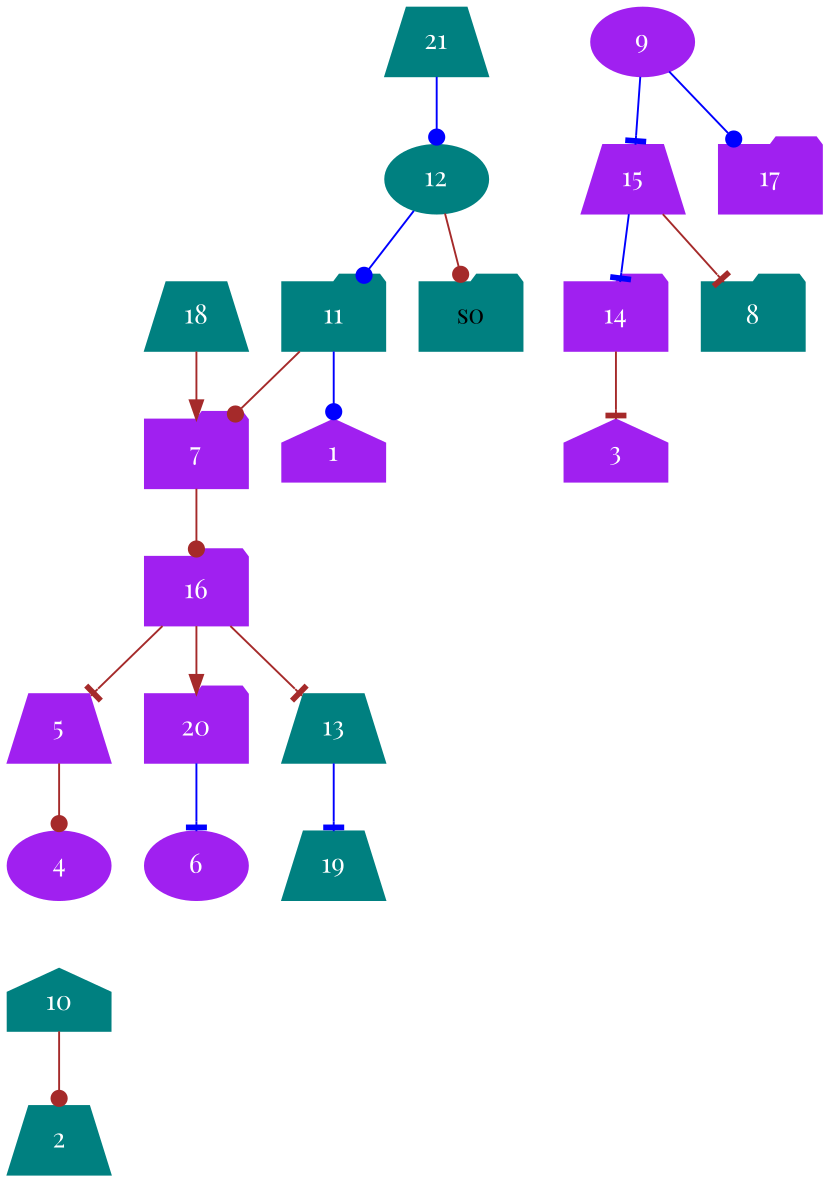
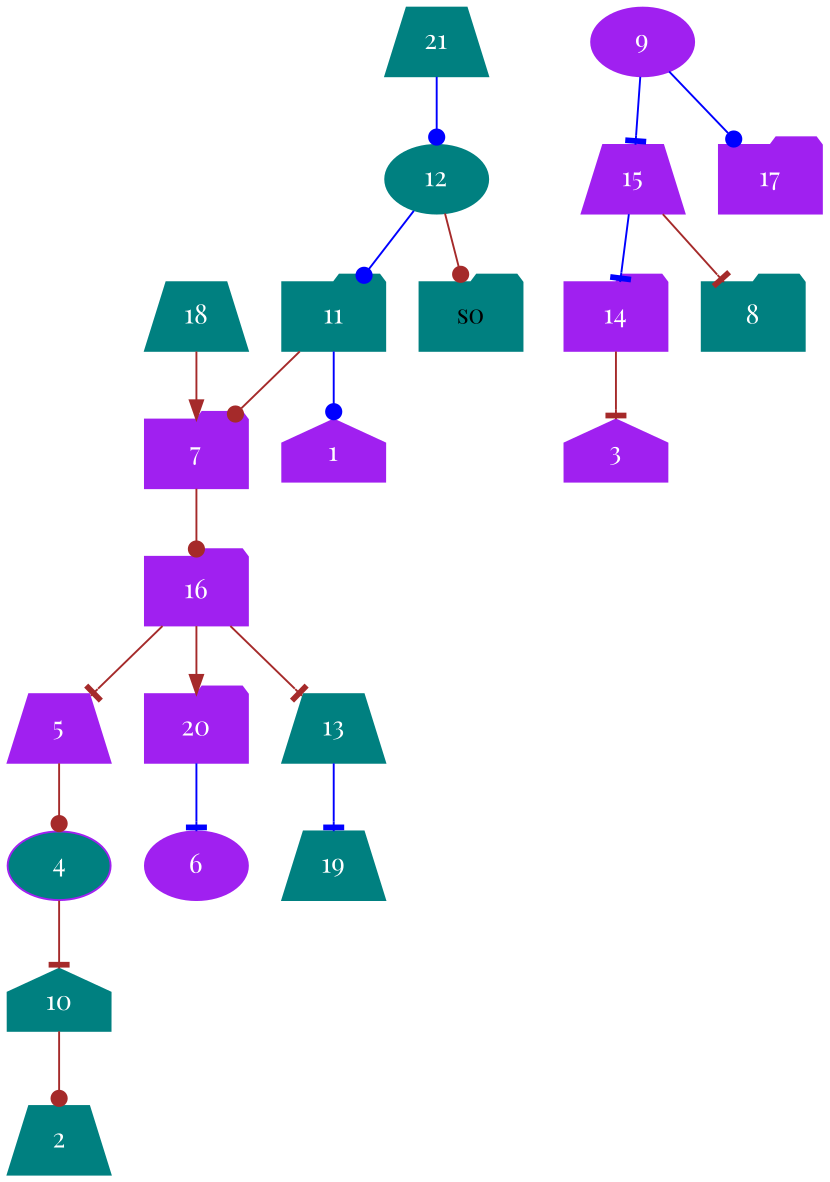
(59, 866) -> (59, 866)
none -> (59, 930)
